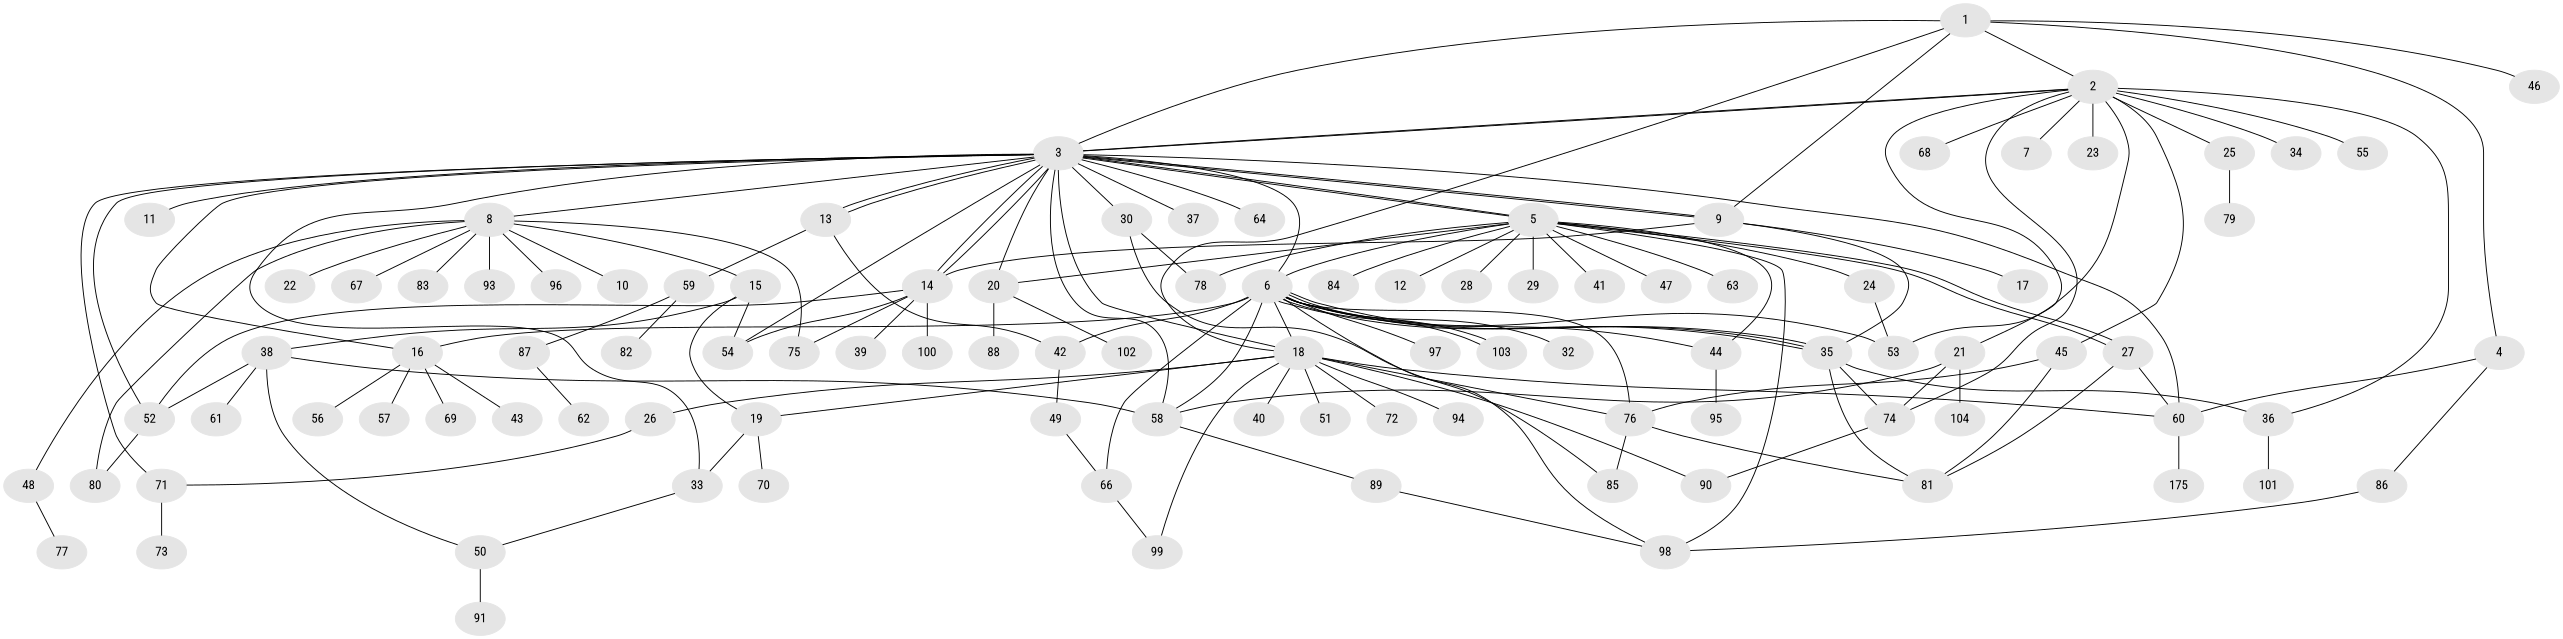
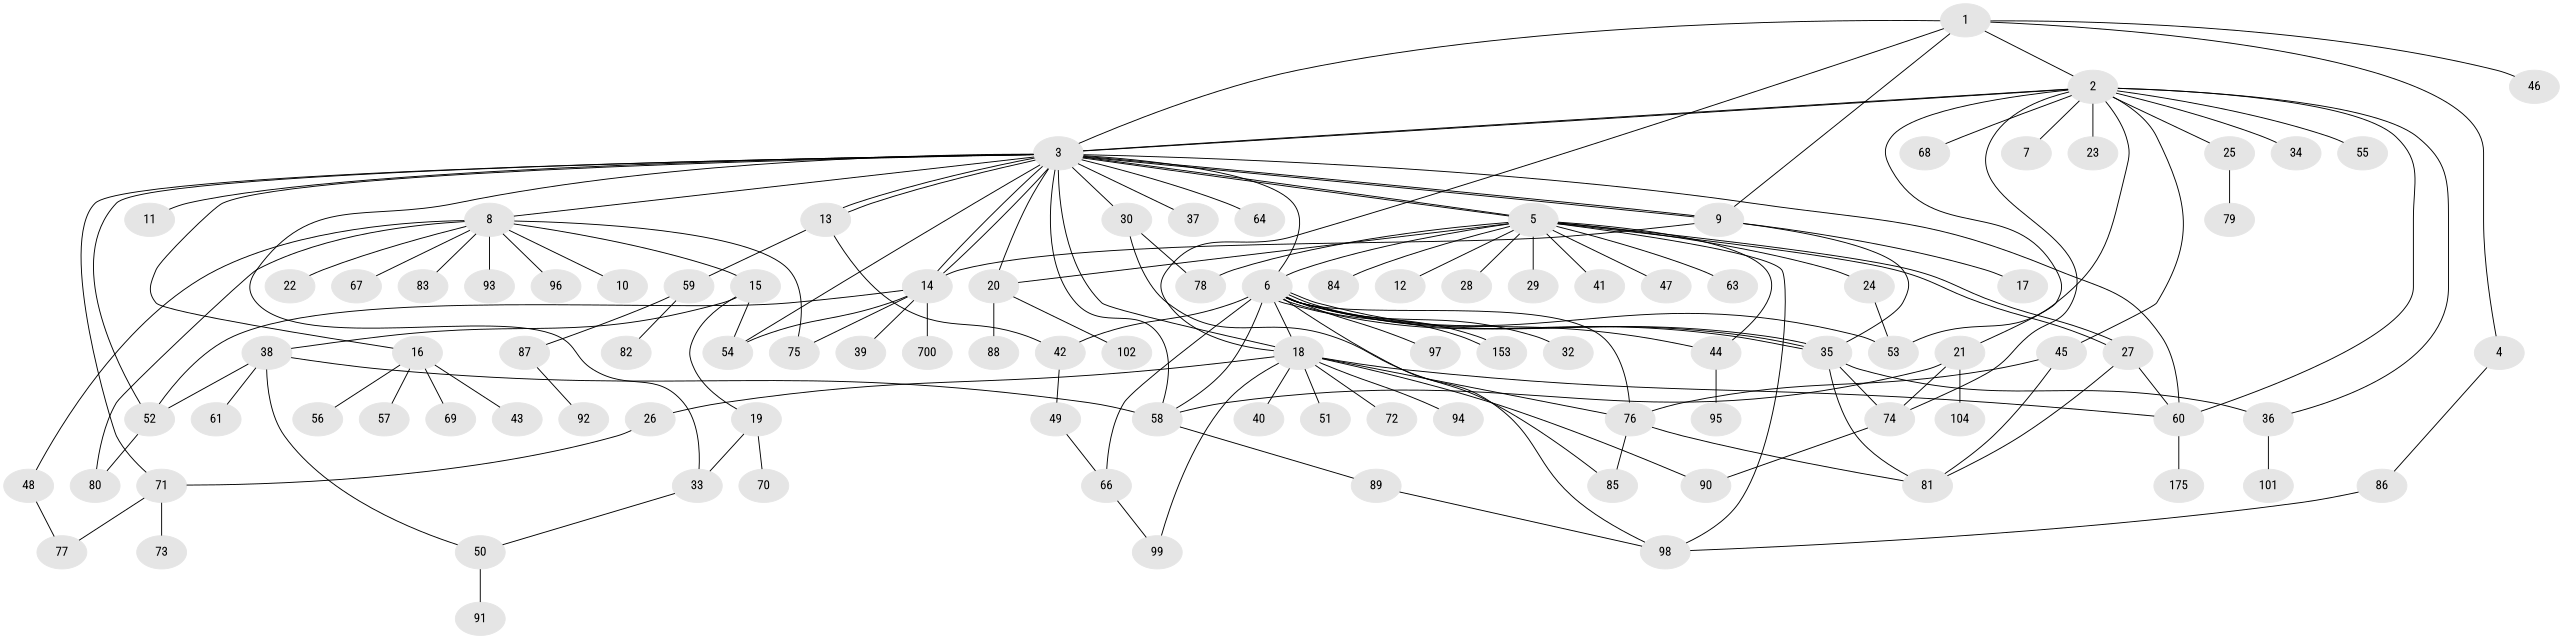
(865, 327) -> none
(927, 353) -> (927, 353)
(1502, 353) -> (1502, 353)
(2338, 384) -> (2414, 193)
(1027, 386) -> none
(584, 419) -> (584, 419)
none -> (112, 519)
